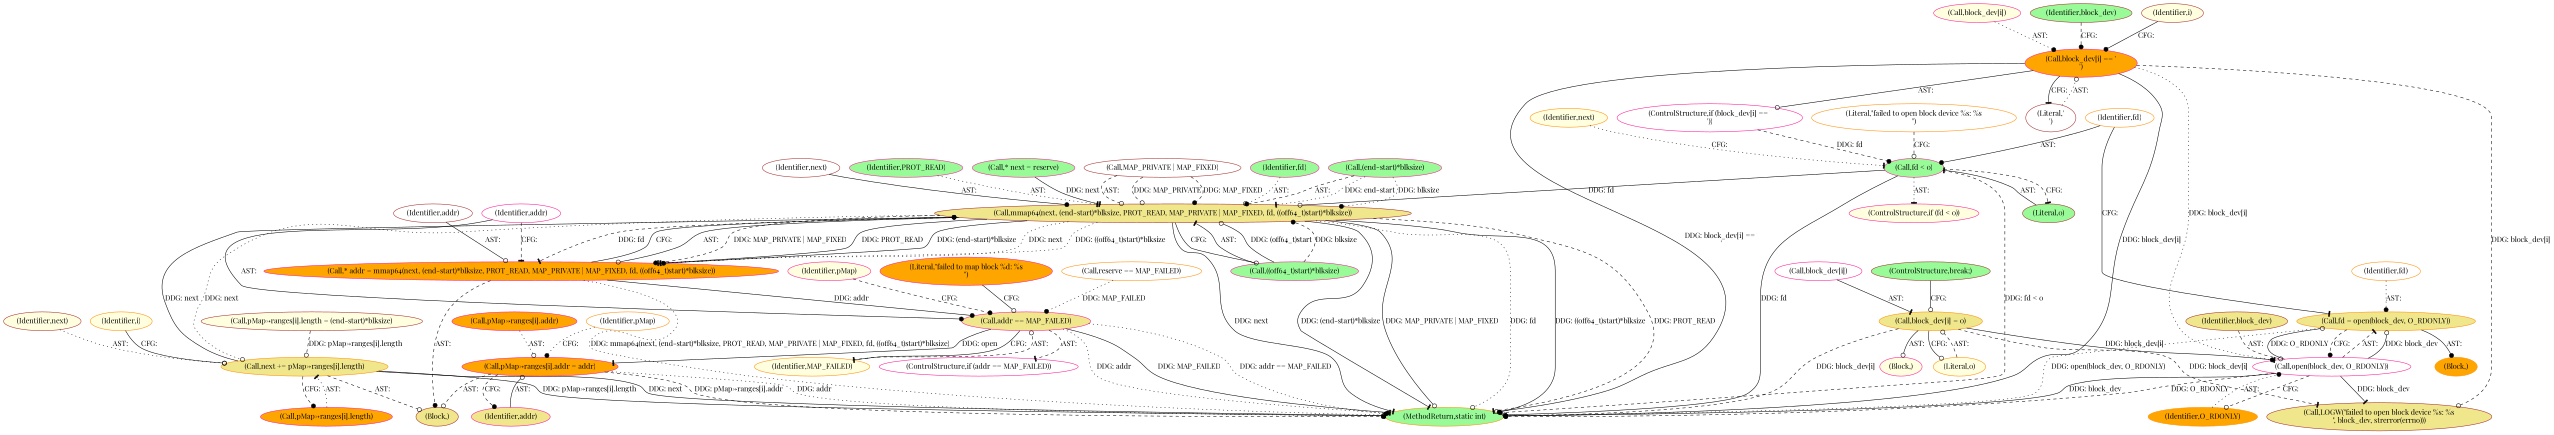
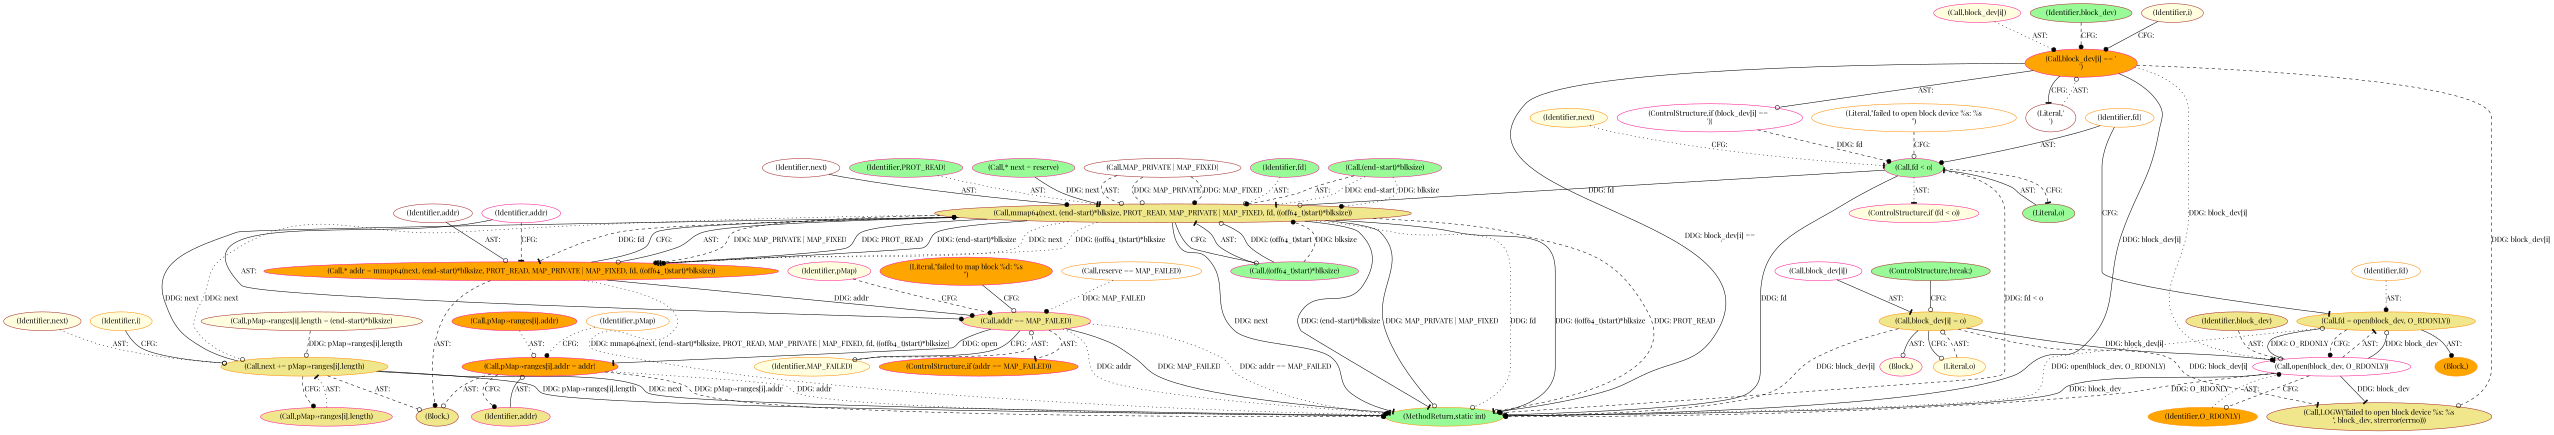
(980, 353) -> (980, 353)
(979, 367) -> (979, 367)
(326, 417) -> (326, 417)
